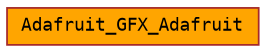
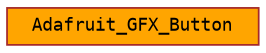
(133, 26) -> (133, 26)
